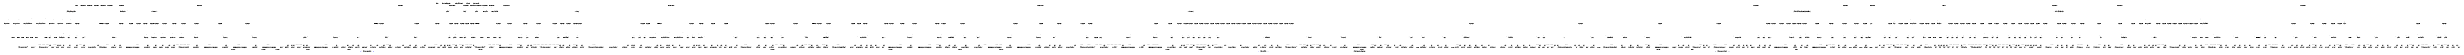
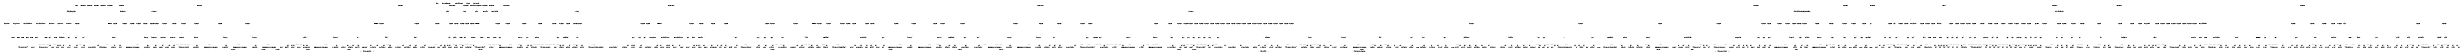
(2020, 38) -> (2019, 38)
